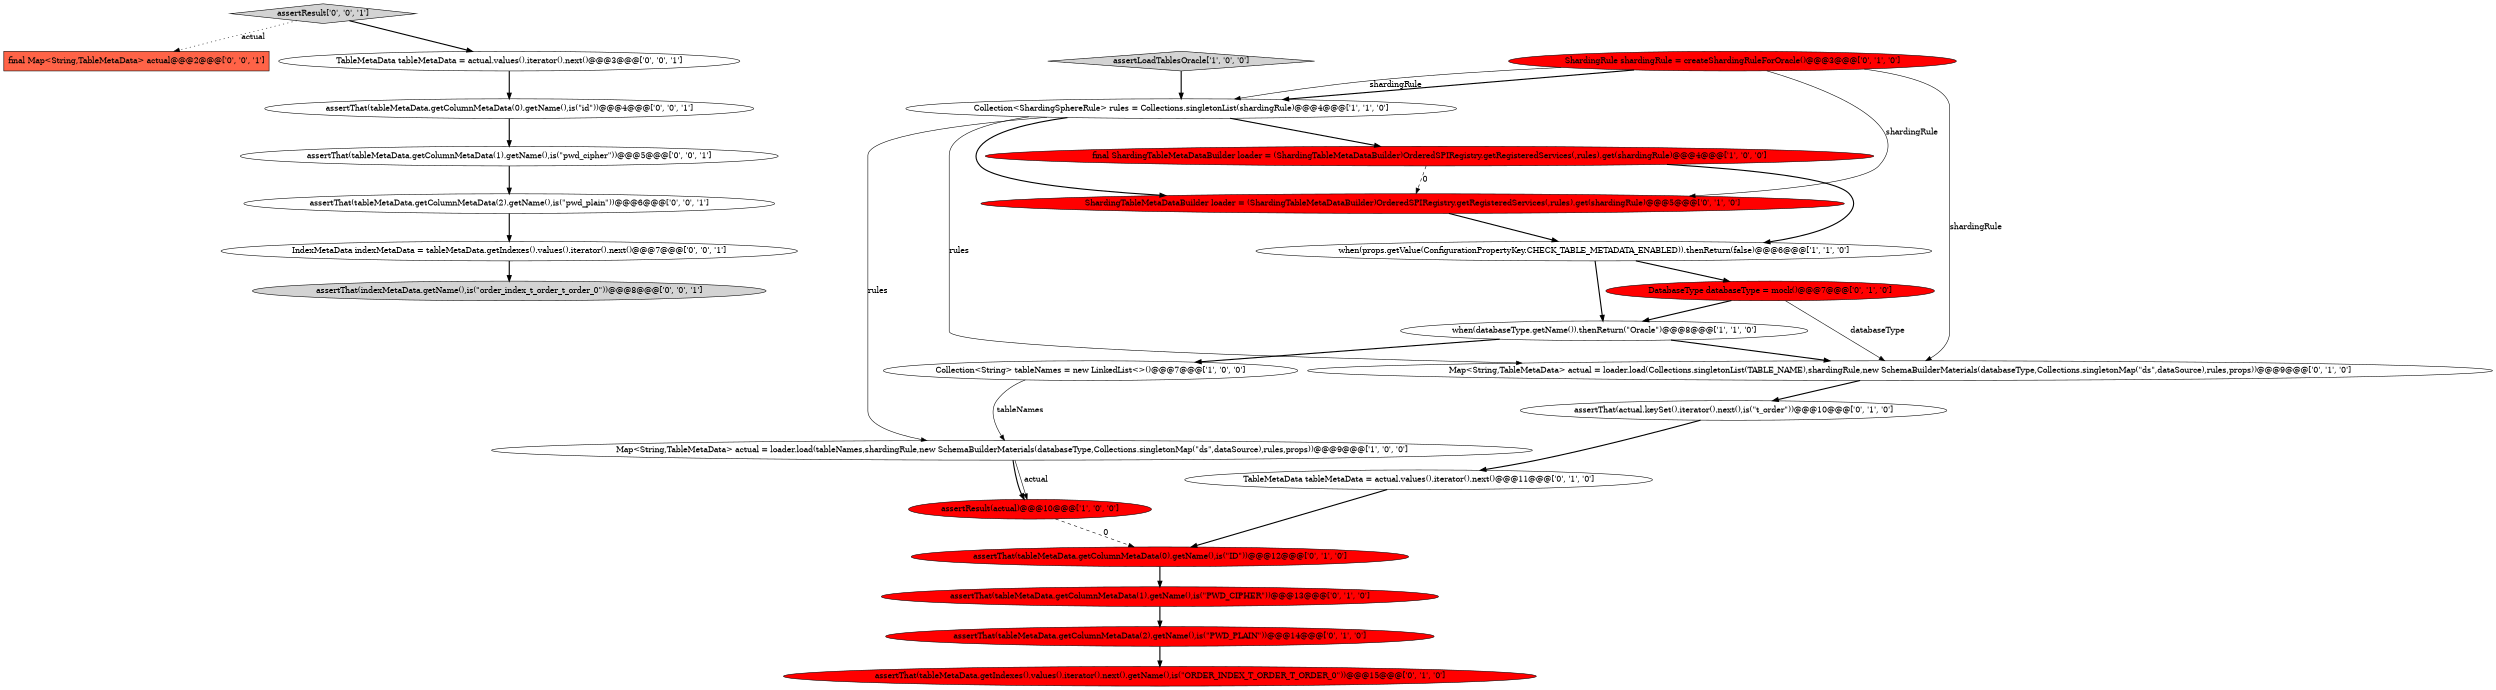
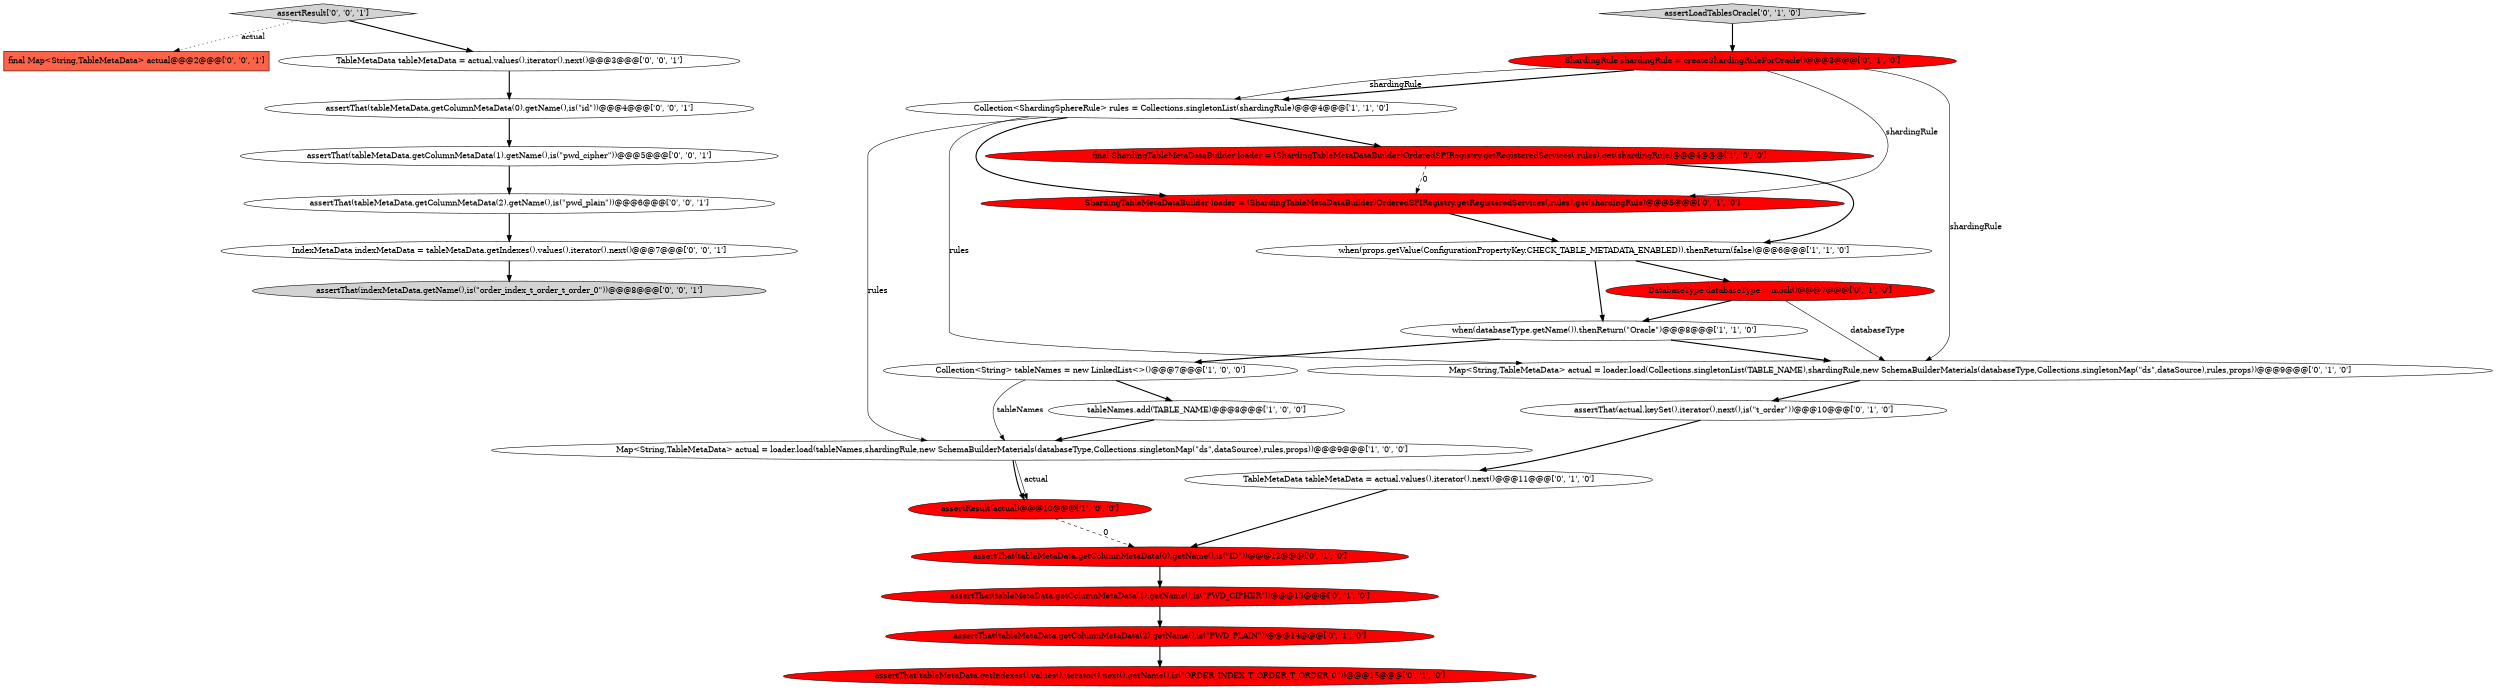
none -> (1732, 14)
(1181, 61) -> none
none -> (1196, 410)
